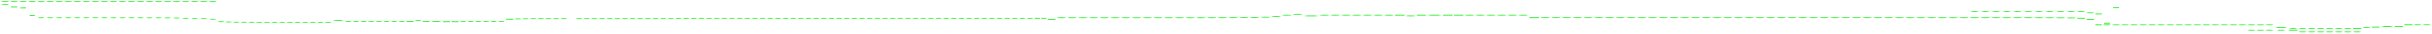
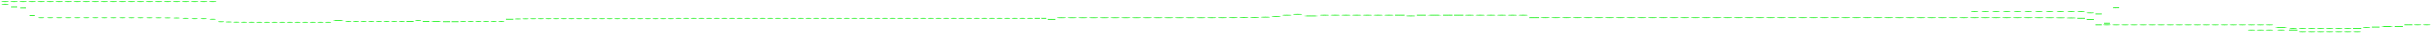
none -> (571, 19)
